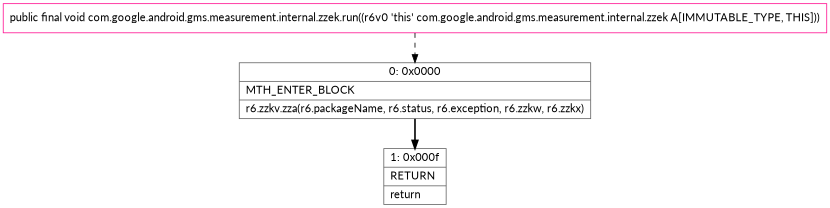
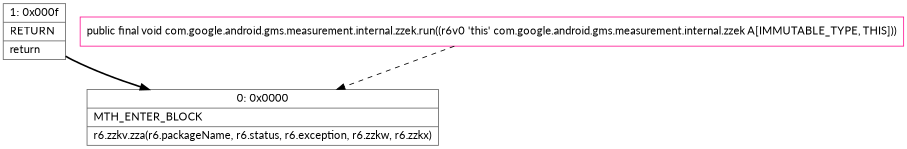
(415, 130) -> (103, 73)
